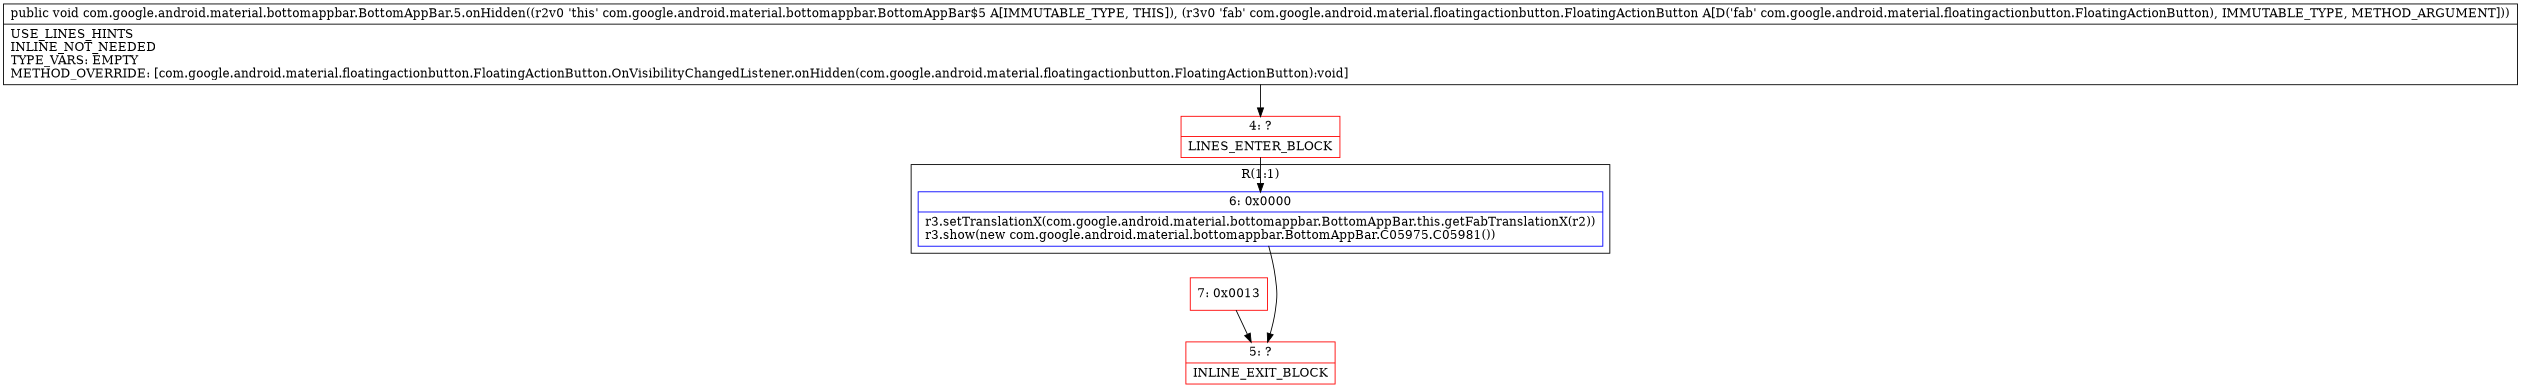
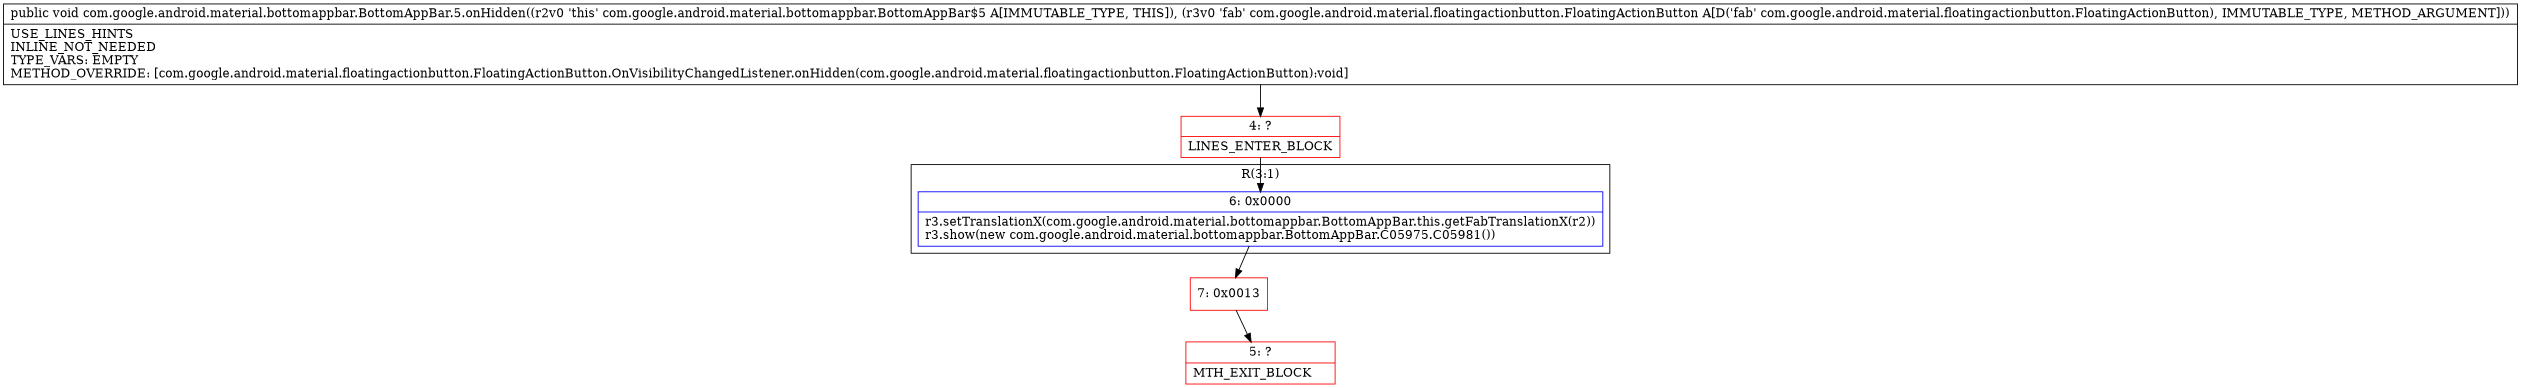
(1260, 175) -> (1260, 175)
(1277, 290) -> (1244, 259)
(1260, 373) -> (1253, 373)
